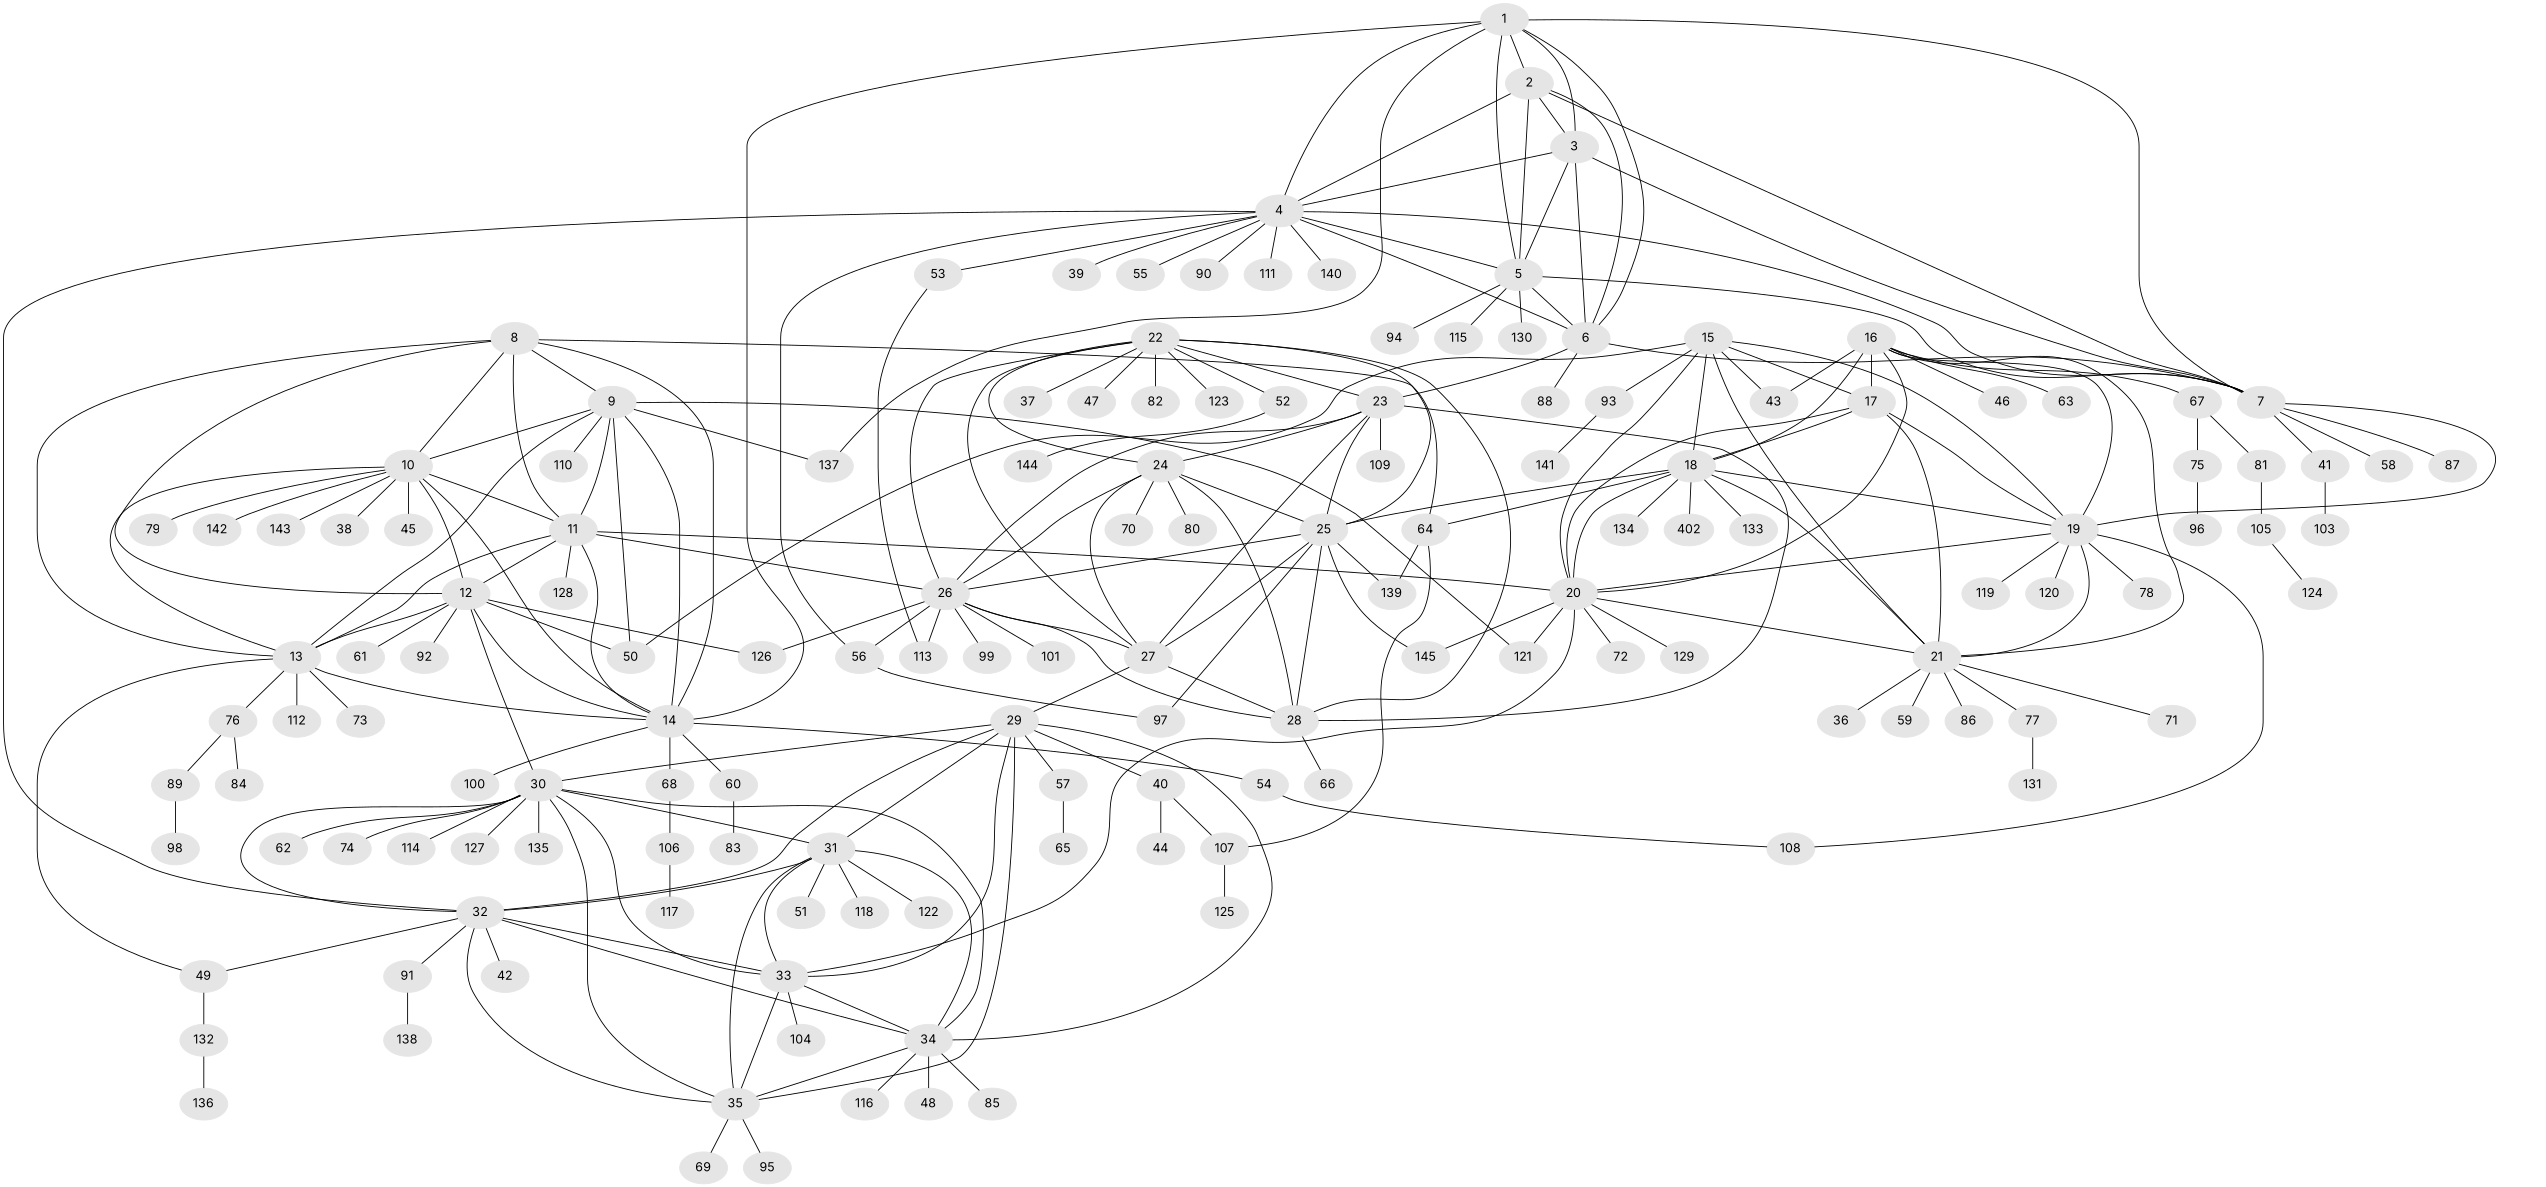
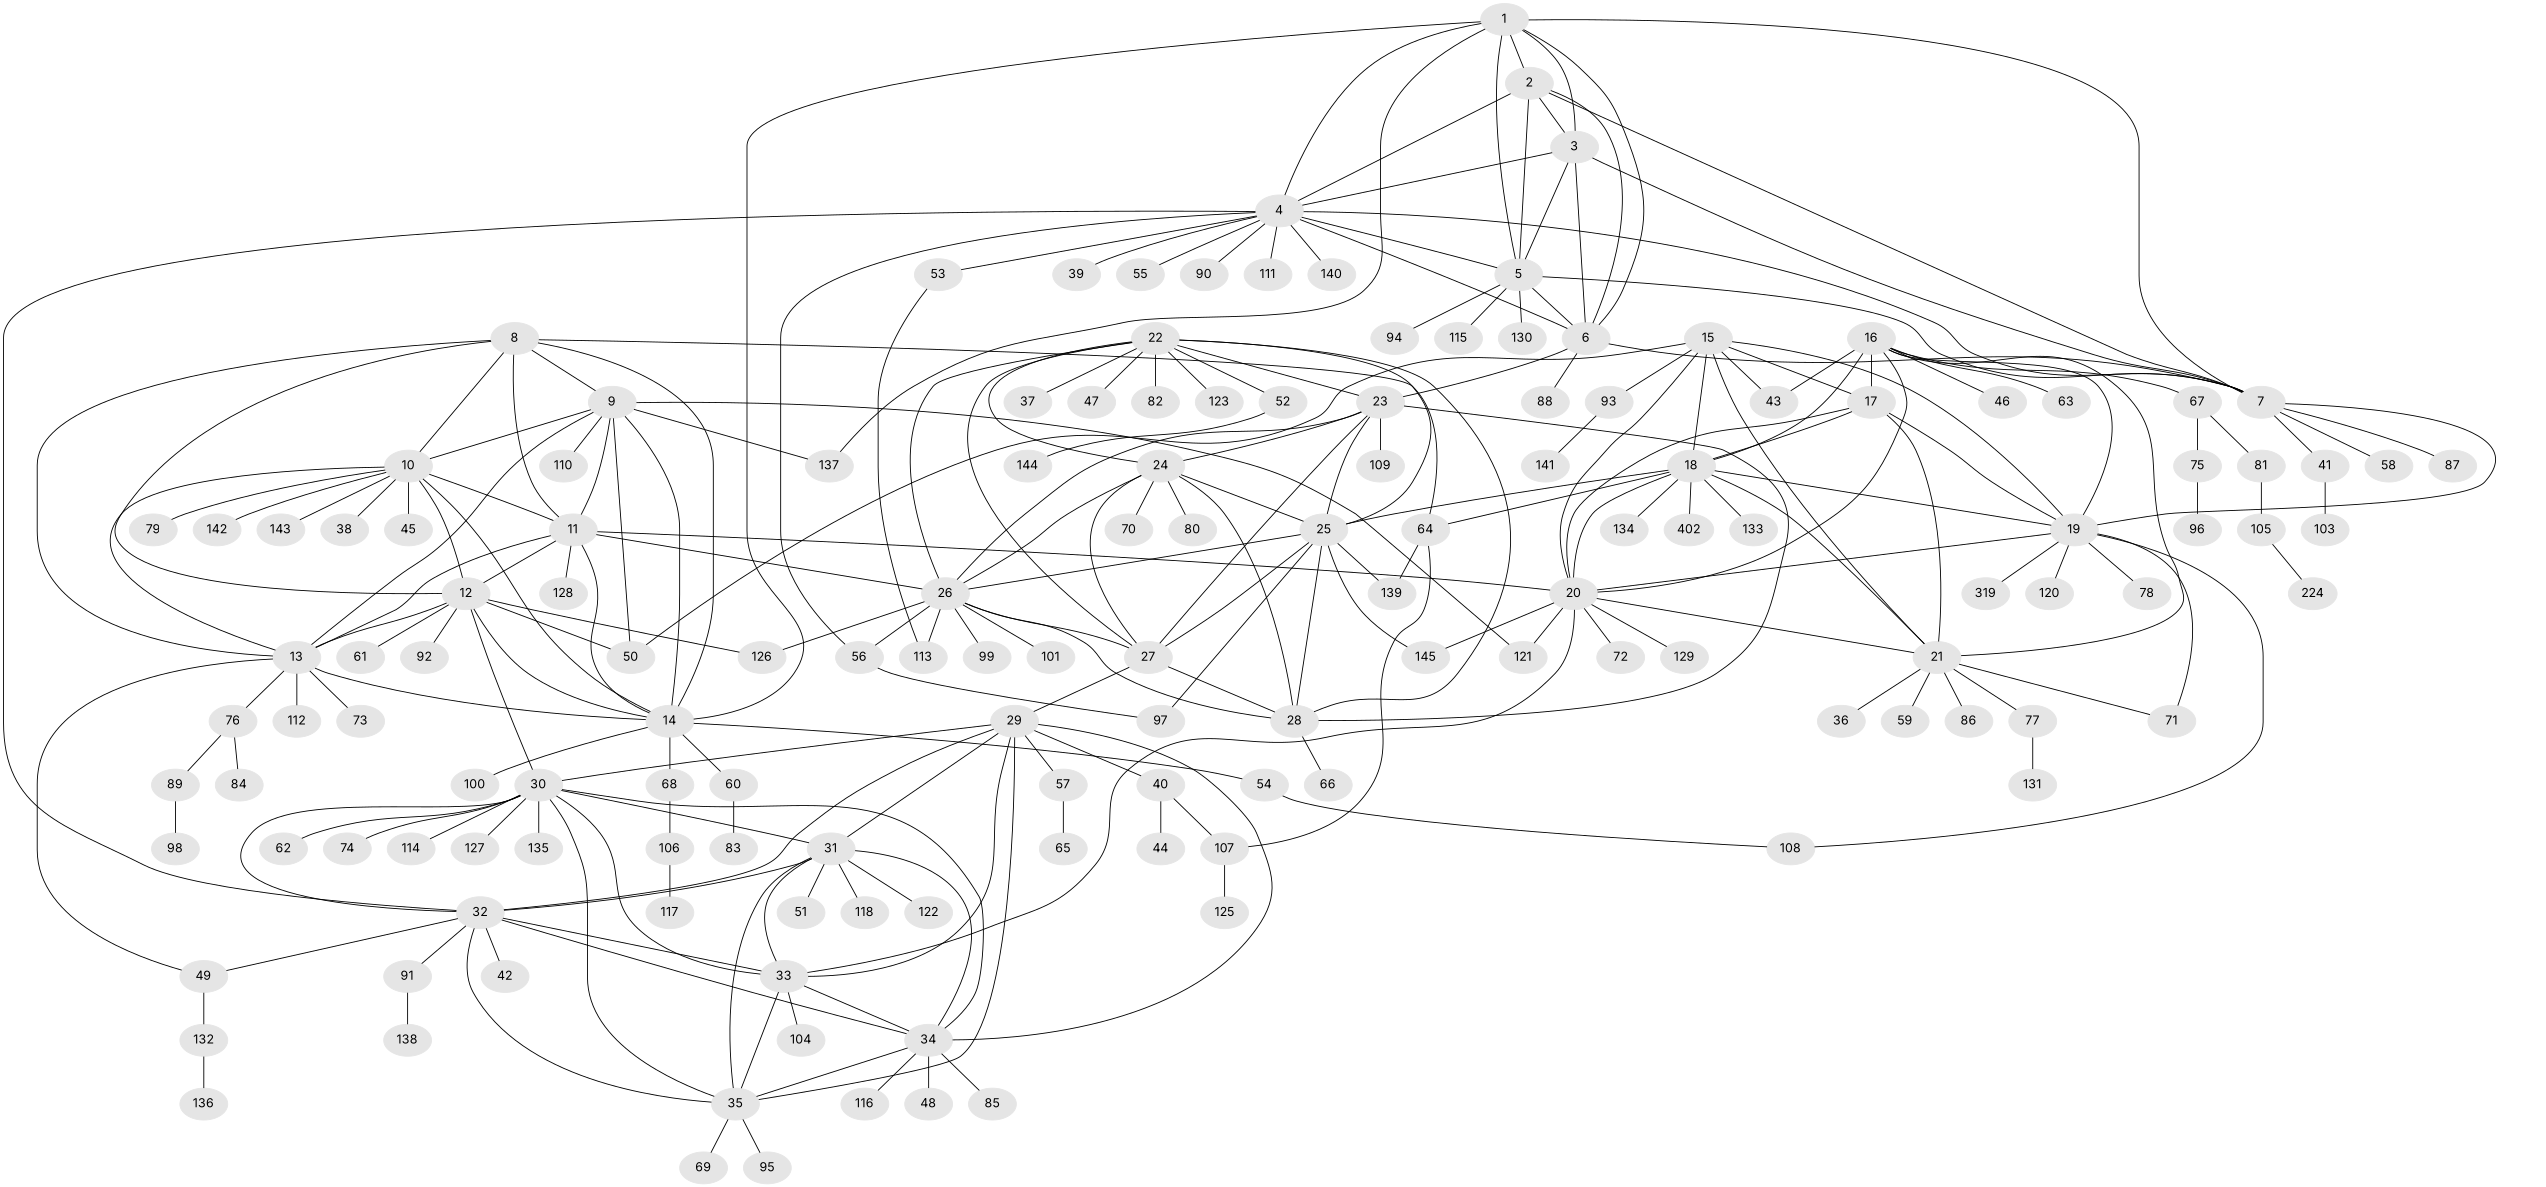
(1986, 594) -> (1986, 594)
(2313, 594) -> (2313, 594)
(2057, 632) -> (2190, 606)
